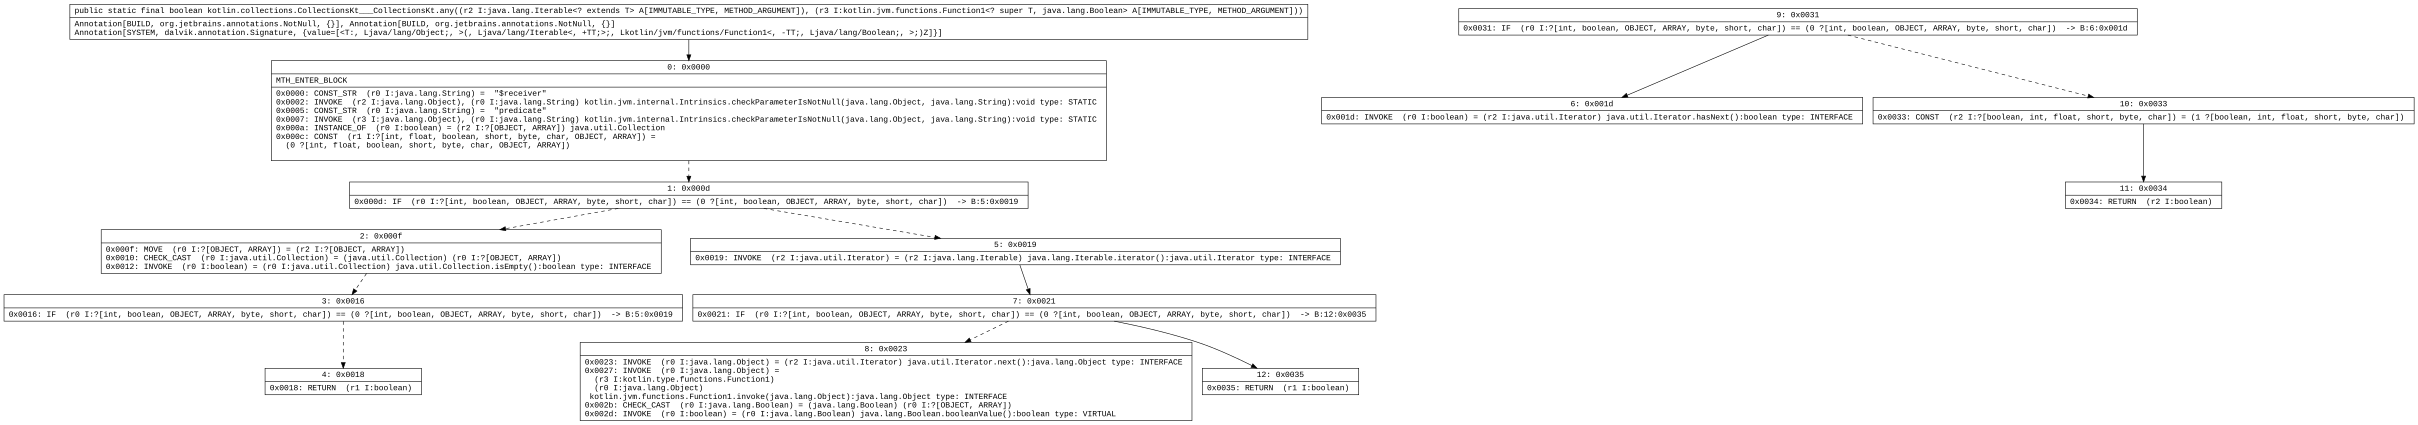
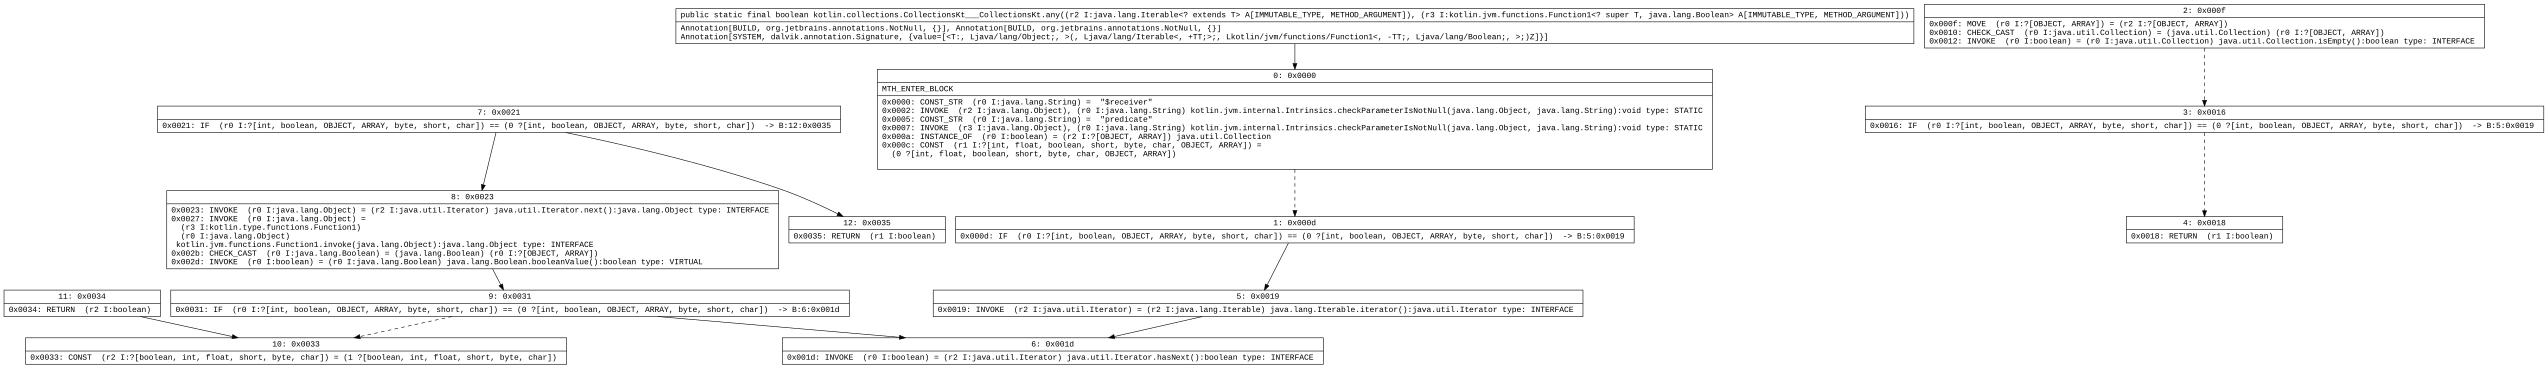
(2144, 150) -> (186, 327)
(562, 219) -> none
(849, 223) -> (1278, 264)
none -> (497, 277)
(1024, 277) -> (1158, 327)
(989, 330) -> (490, 159)
